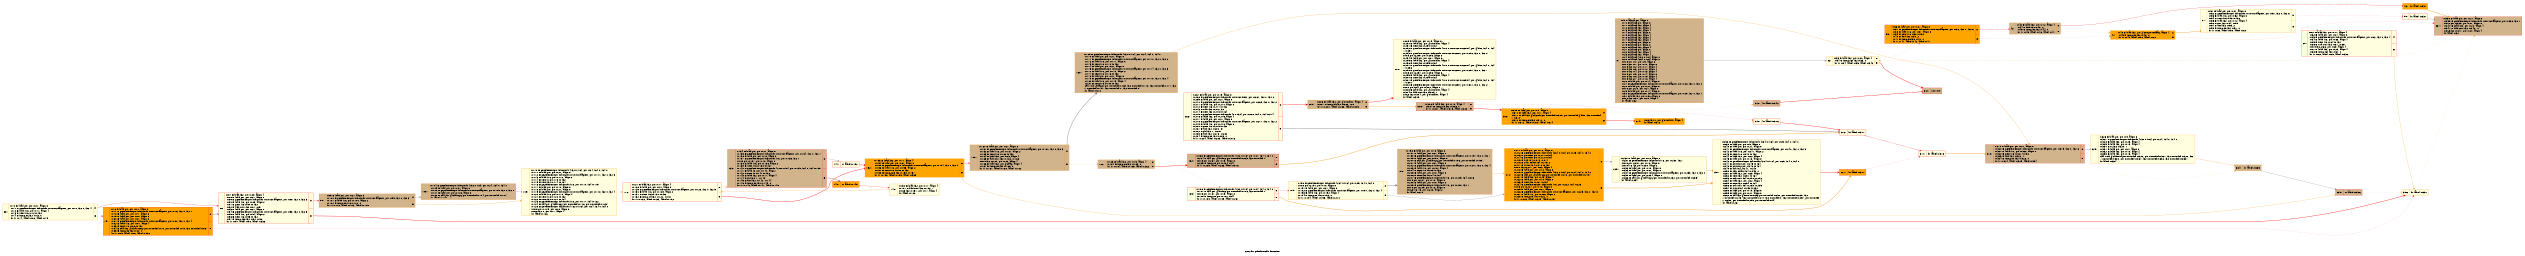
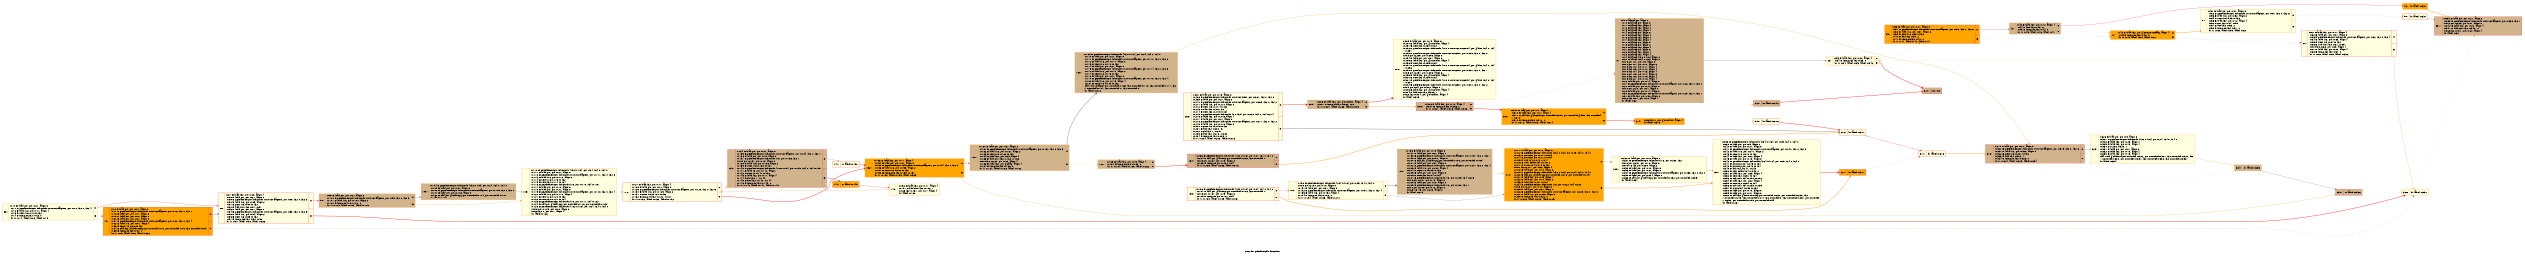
(2303, 28) -> (2237, 41)
(1613, 108) -> (1544, 92)
